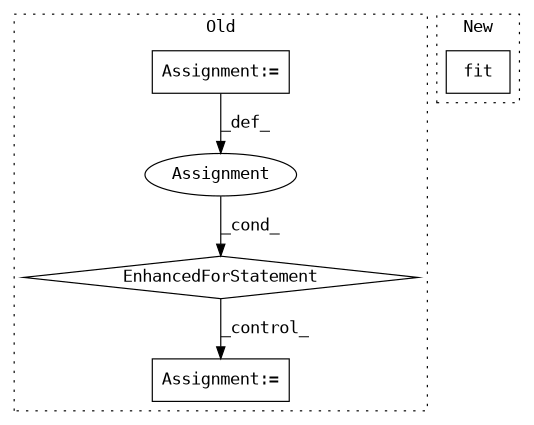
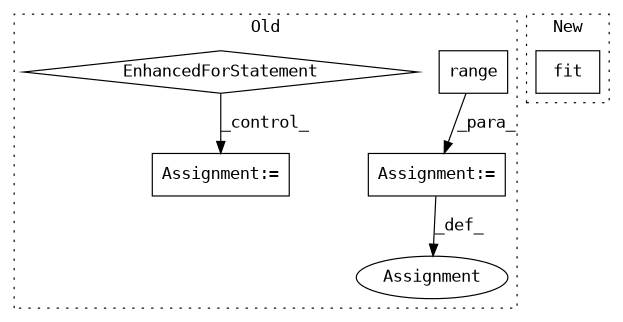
none -> (473, 72)
(221, 220) -> none
